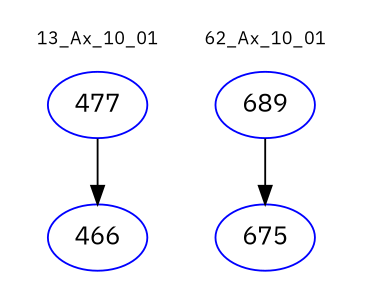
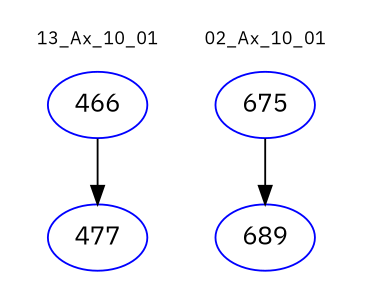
(266, 40) -> (266, 40)
(98, 162) -> (98, 162)
(265, 162) -> (265, 162)
